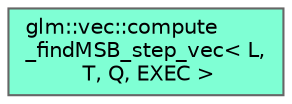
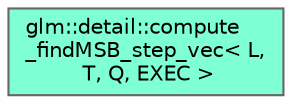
(146, 52) -> (146, 52)
